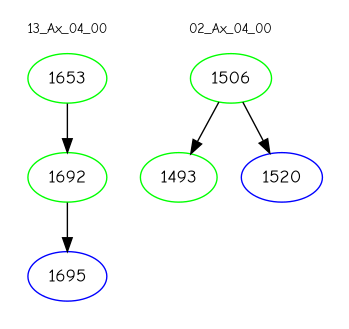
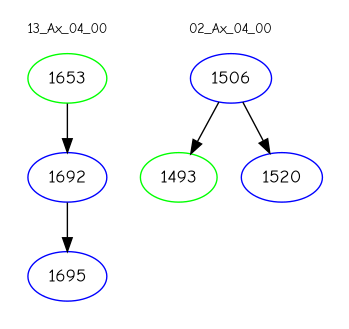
(231, 78) -> (231, 78)
(67, 177) -> (67, 177)
